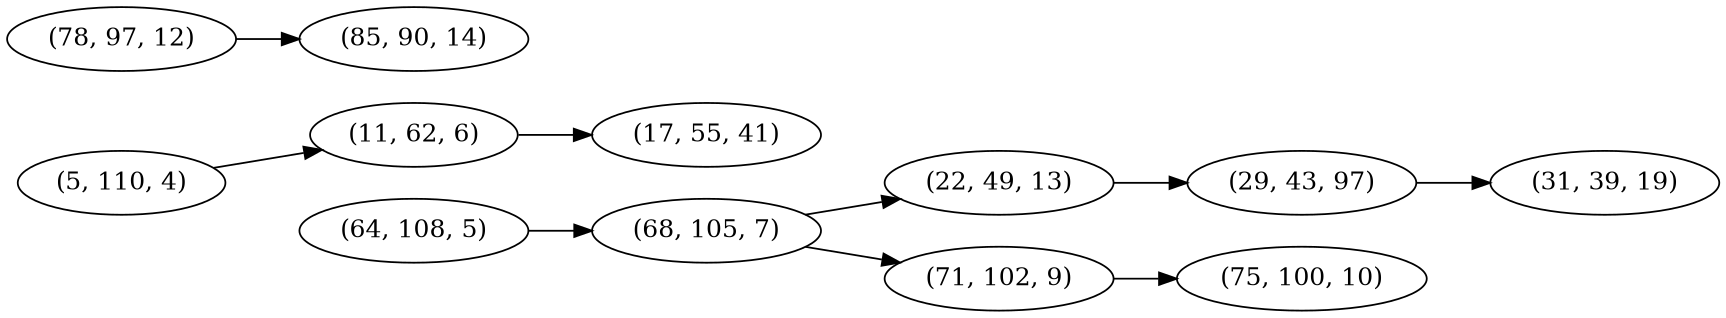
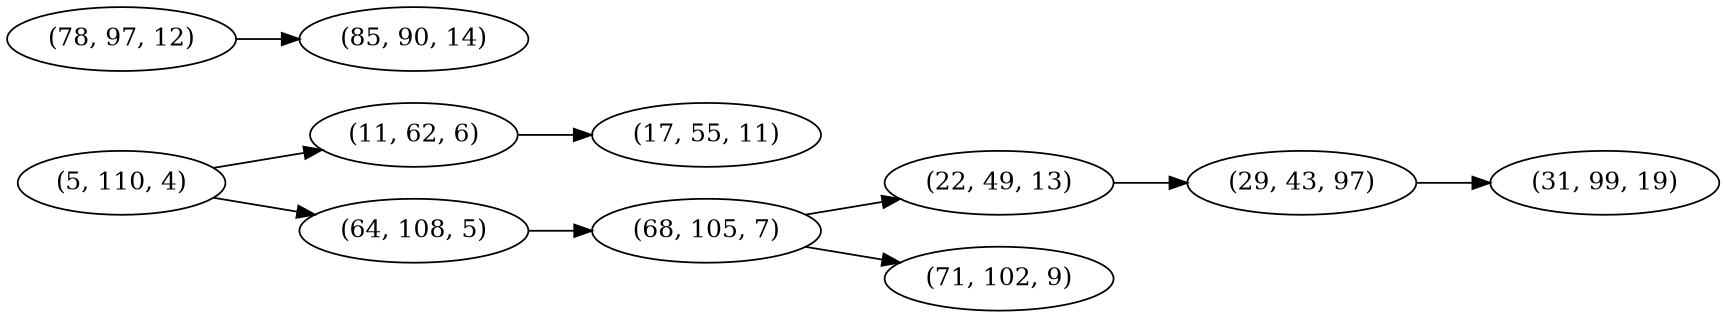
(707, 135) -> (707, 135)
(1605, 183) -> (1605, 183)
none -> (255, 205)
(1302, 279) -> none
